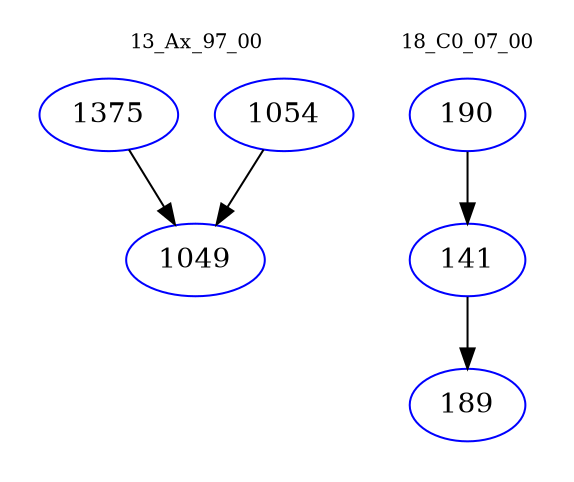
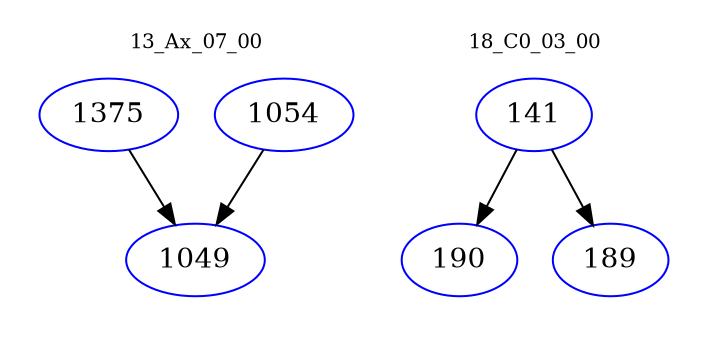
(196, 43) -> (196, 43)
(468, 43) -> (535, 43)
(468, 178) -> (502, 178)
